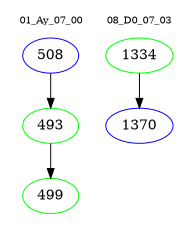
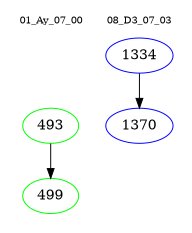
(139, 21) -> (139, 21)
(51, 56) -> none
(139, 56) -> (139, 56)
